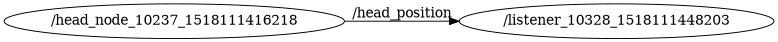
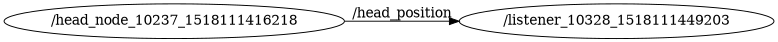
(617, 21) -> (617, 21)
